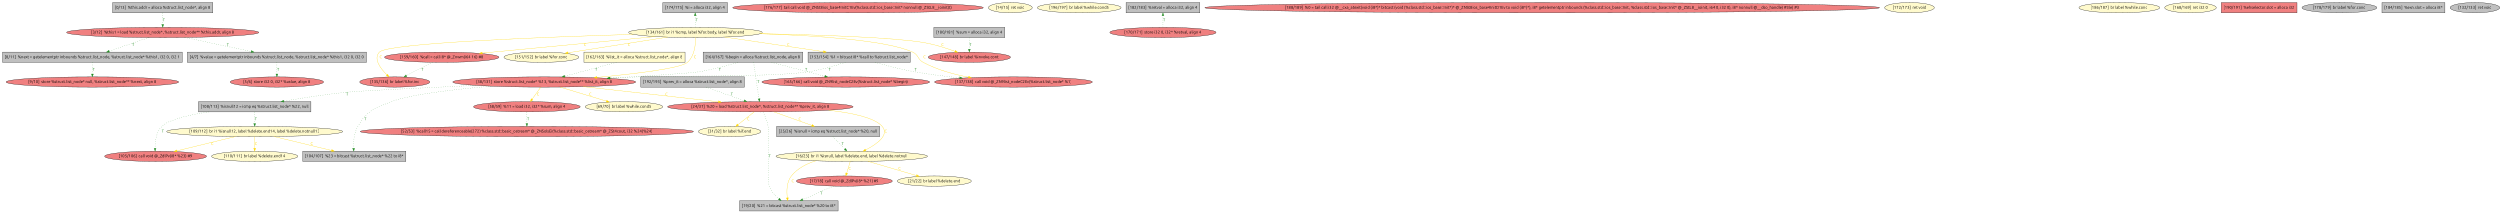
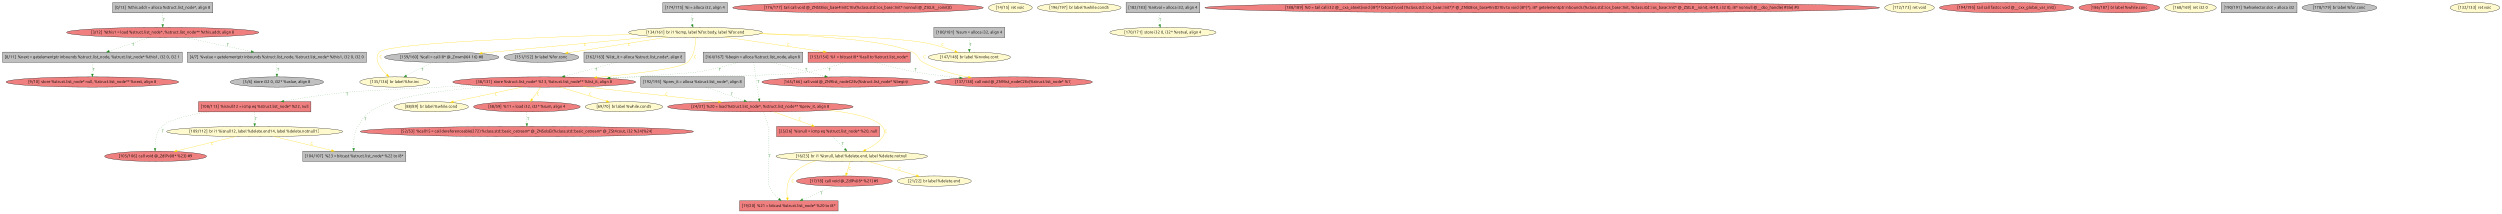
none -> (2007, 8)
(2119, 8) -> (2119, 8)
(2259, 8) -> (2259, 8)
(2413, 8) -> none
(2475, 8) -> (2475, 8)
(695, 22) -> (691, 19)
(1163, 22) -> (1159, 19)
(1163, 32) -> (1163, 32)
(442, 57) -> (442, 57)
(541, 57) -> (541, 57)
(635, 57) -> (635, 57)
(859, 57) -> (859, 57)
(969, 57) -> (969, 57)
(277, 82) -> (277, 82)
(395, 82) -> (395, 82)
(255, 107) -> (255, 107)
none -> (431, 107)
(730, 132) -> none
(828, 132) -> (828, 132)
(255, 156) -> none
(789, 206) -> (789, 206)
